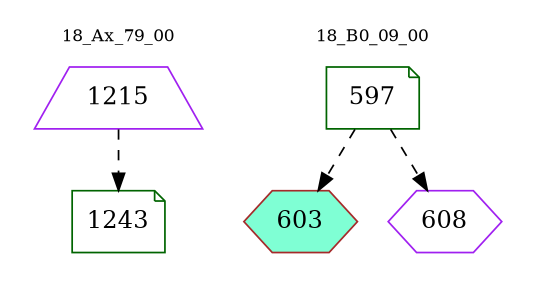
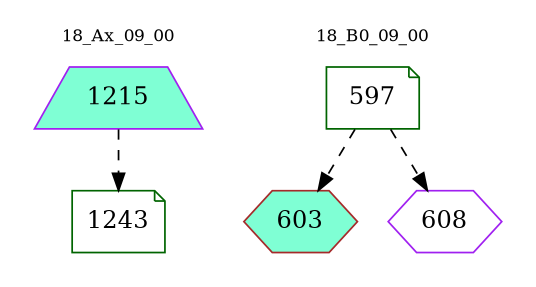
(119, 37) -> (119, 37)
(119, 98) -> (119, 98)
